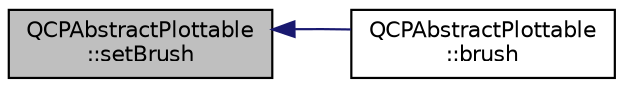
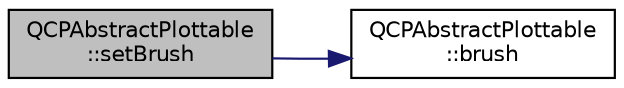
(323, 29) -> (300, 59)
